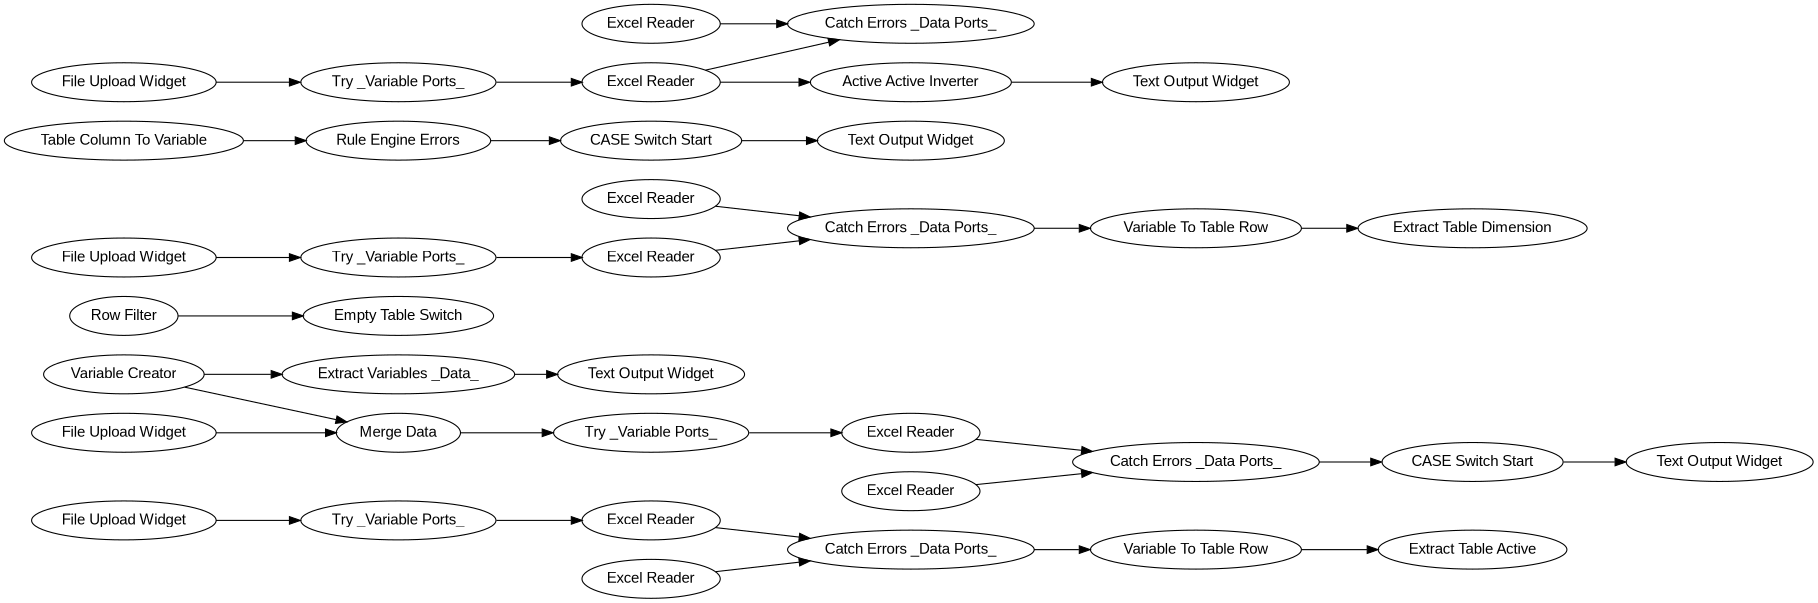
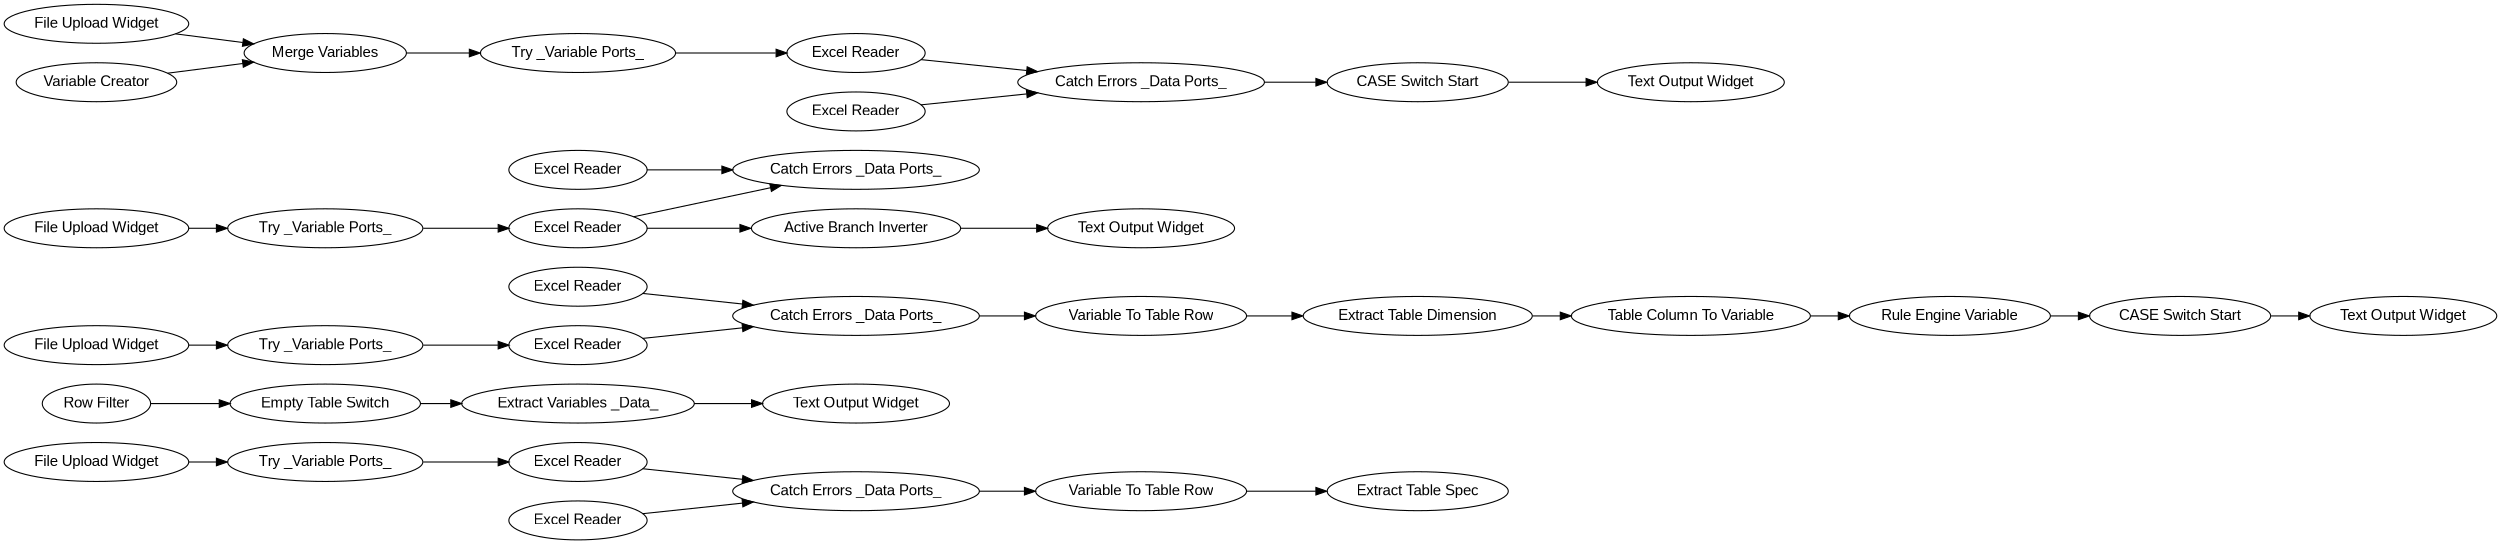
(911, 82) -> (856, 228)
(398, 141) -> (1950, 316)
none -> (1546, 316)
(237, 374) -> (435, 404)
(398, 433) -> (325, 53)
(1473, 550) -> (1418, 491)
